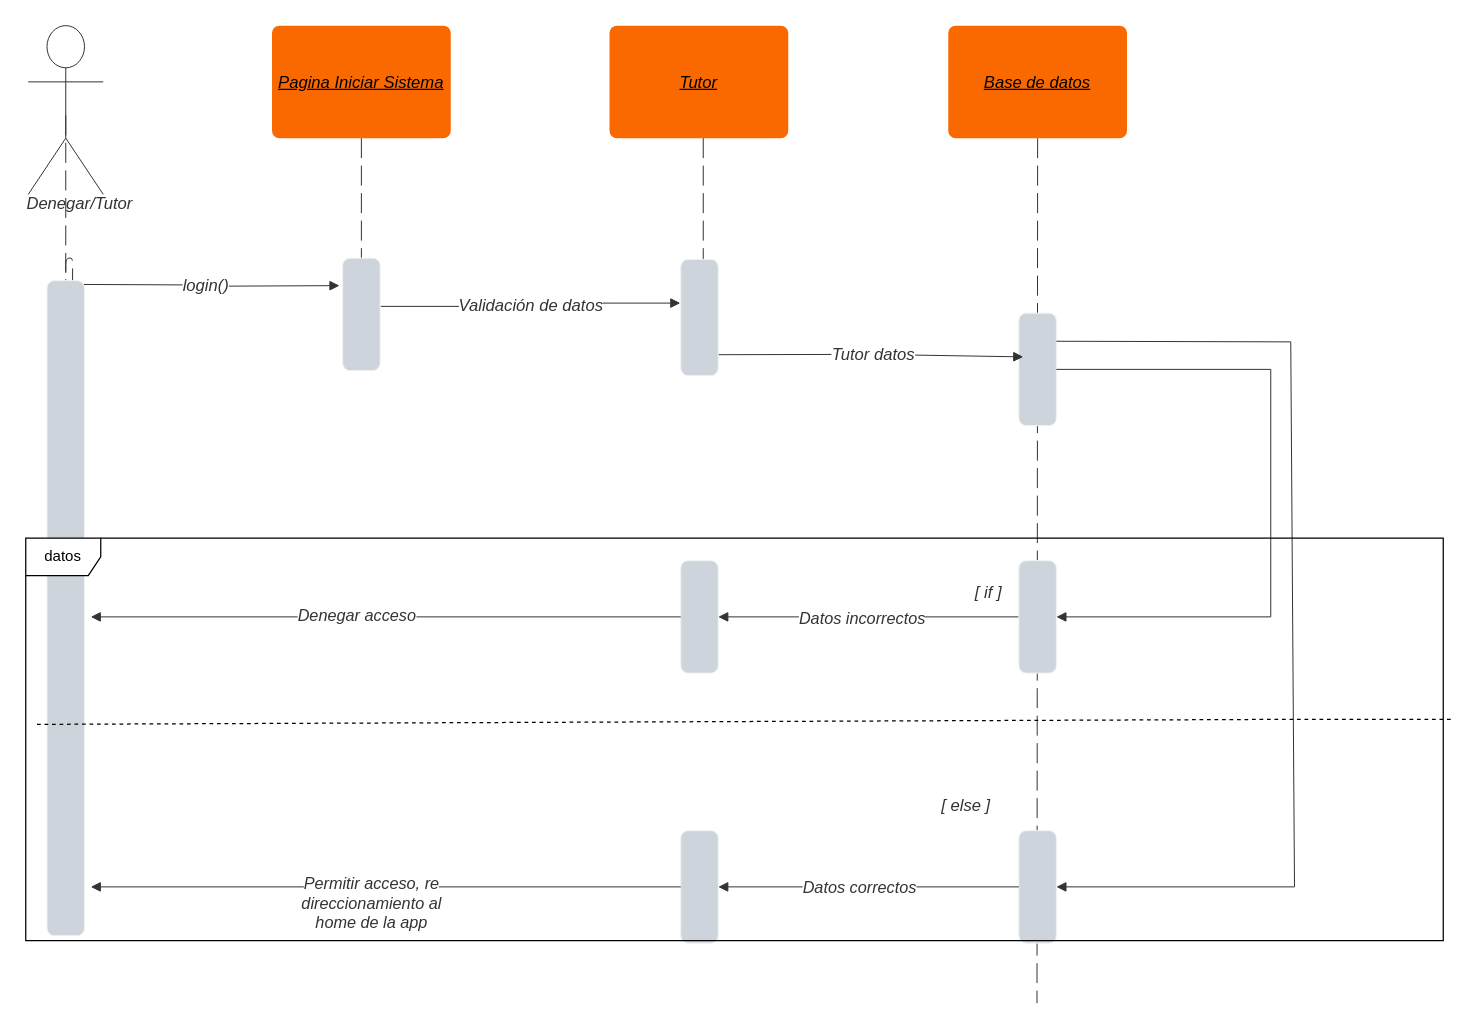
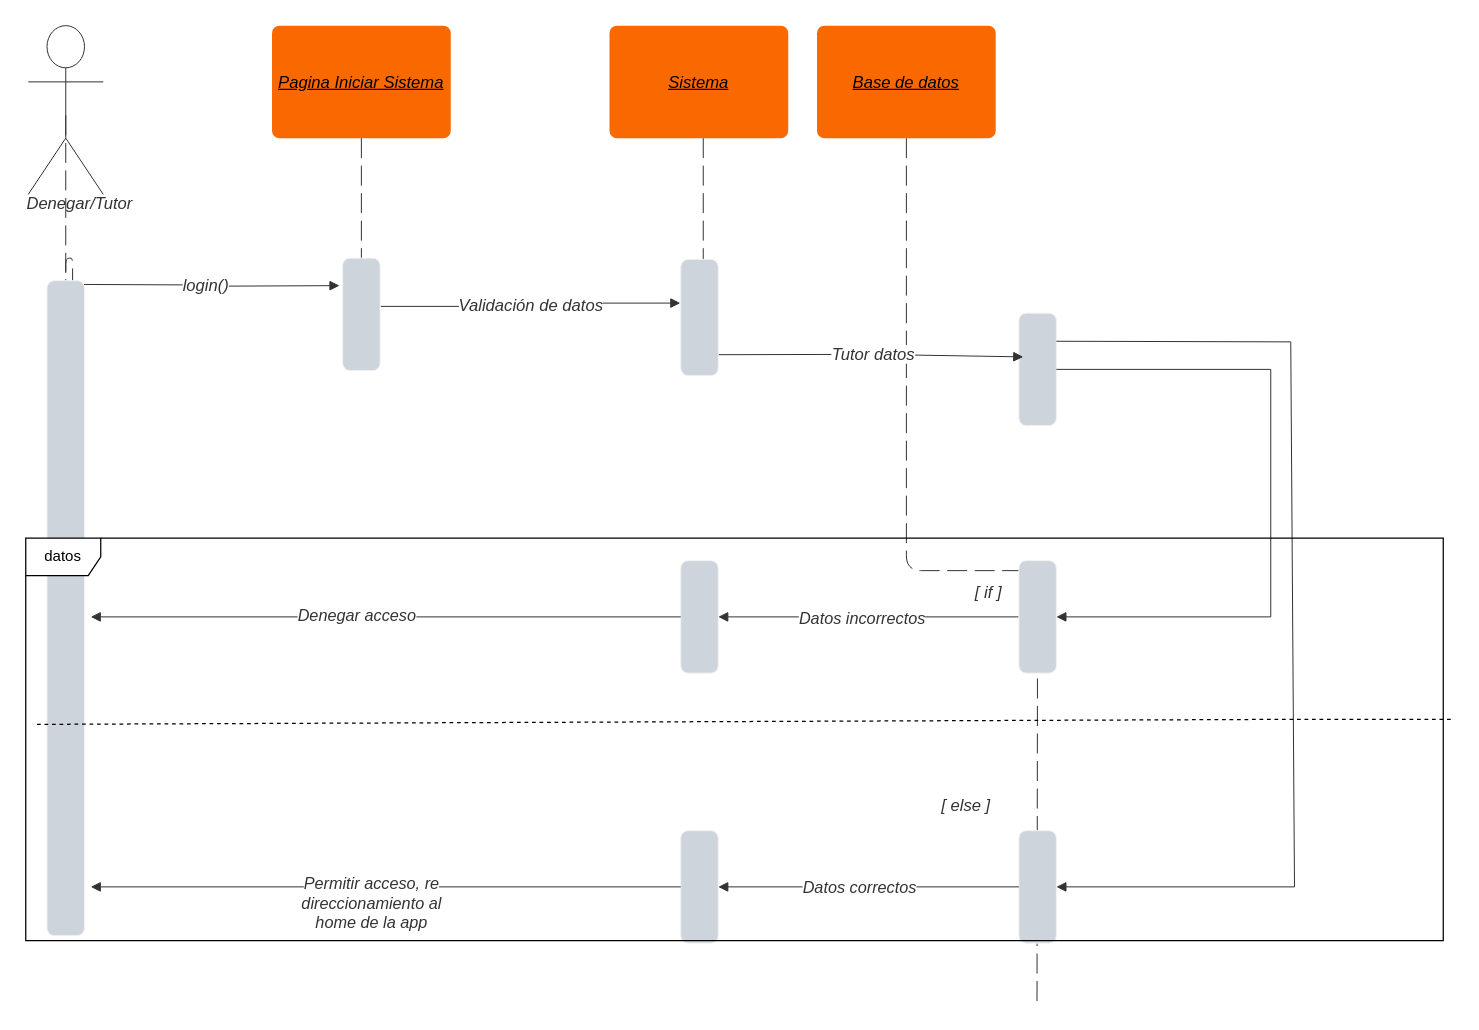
(699, 82) -> (699, 82)
(1038, 82) -> (906, 82)
